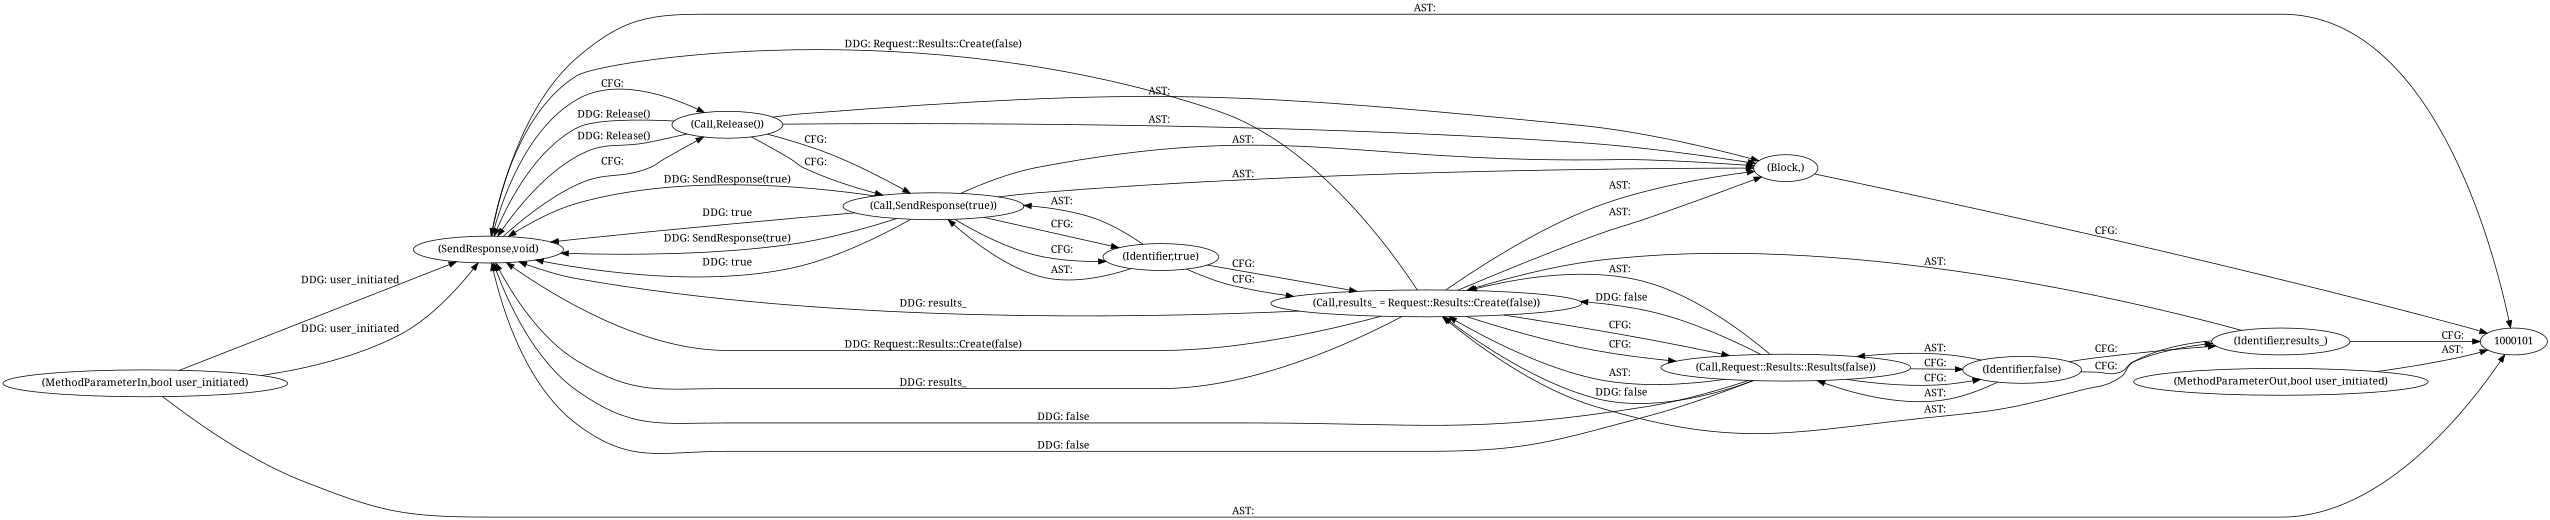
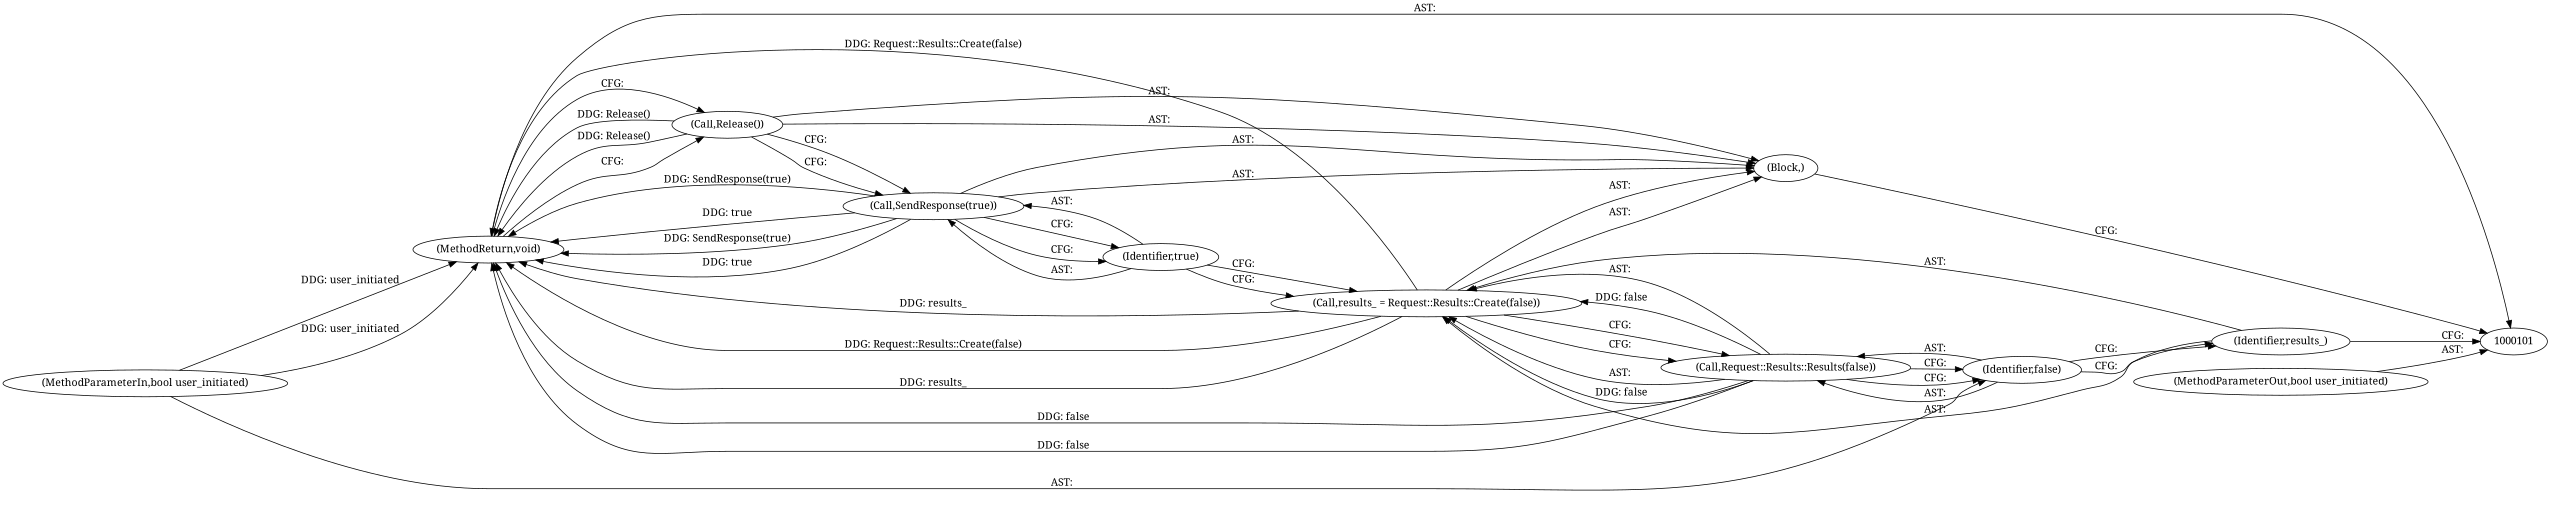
(488, 250) -> (488, 250)
(1347, 517) -> (1078, 489)
